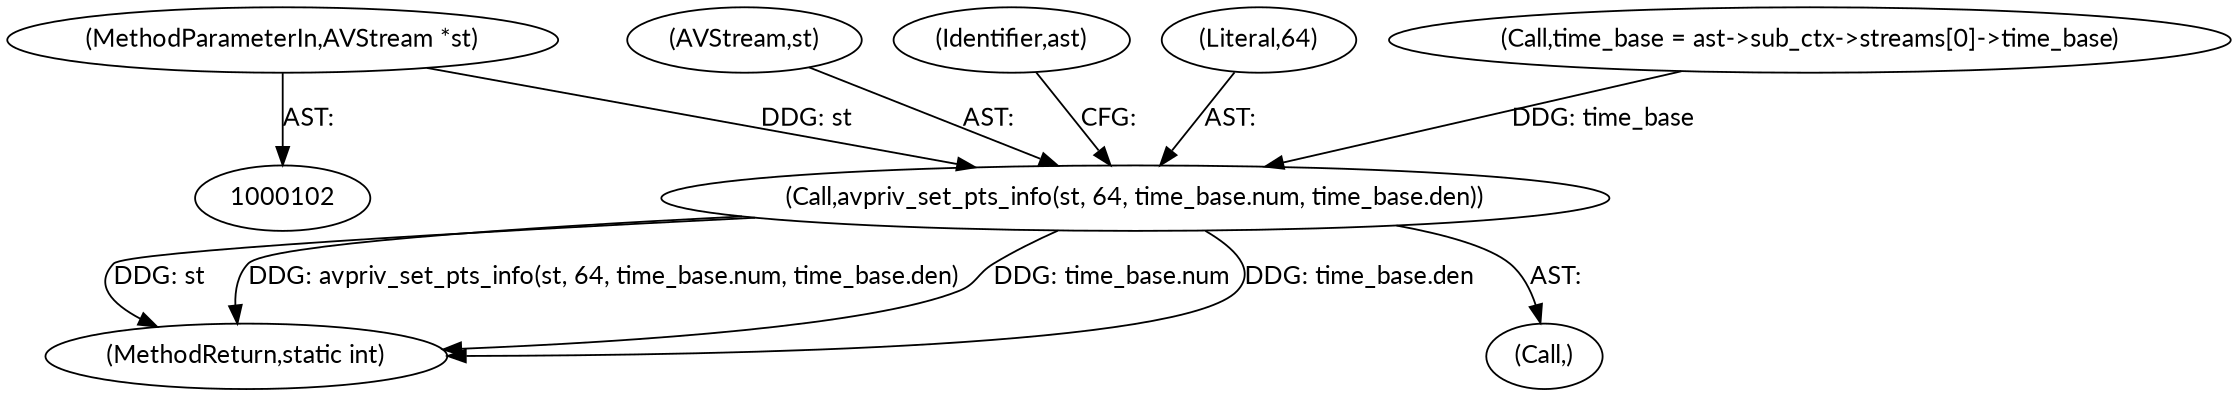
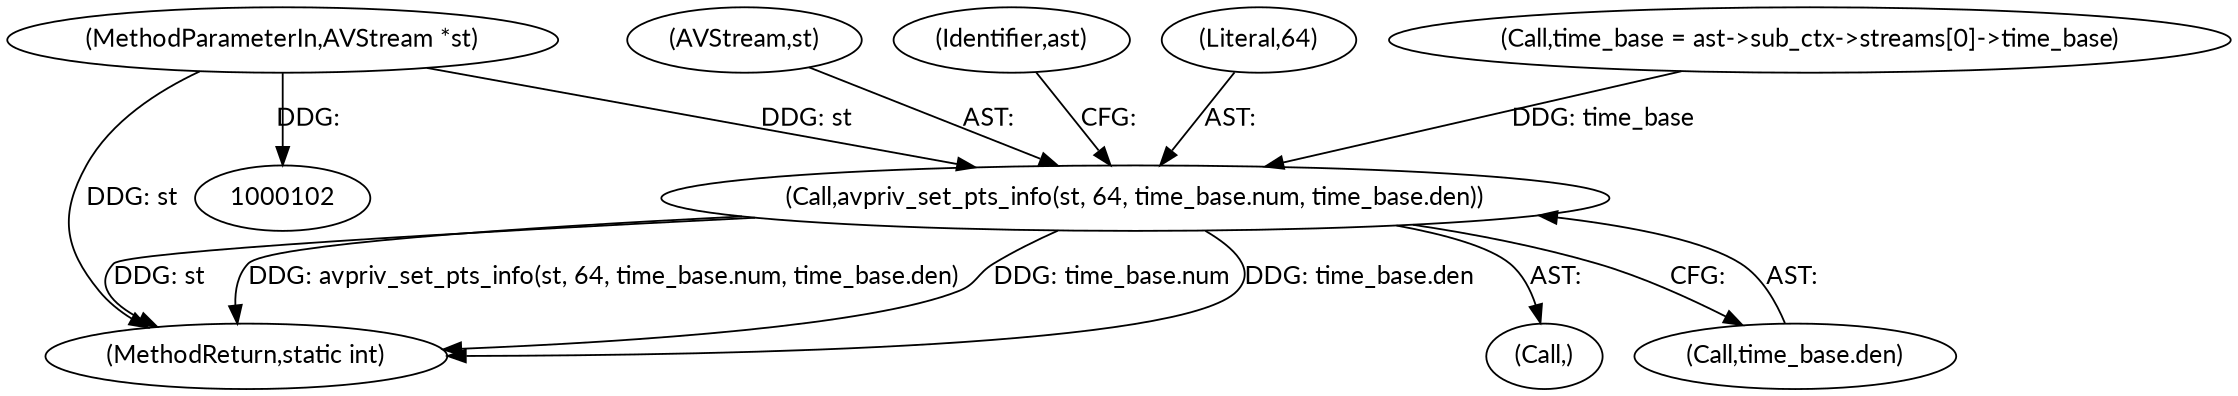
(313, 119) -> (313, 119)
none -> (80, 179)
none -> (1795, 356)
